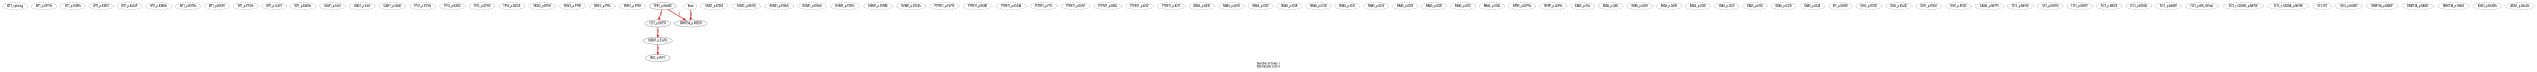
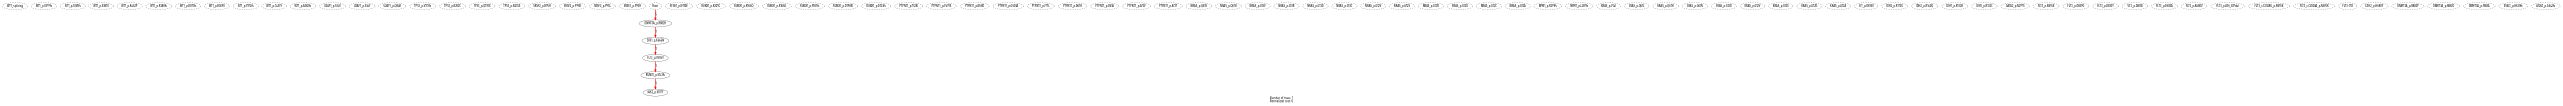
(845, 6) -> (810, 6)
none -> (909, 6)
none -> (1402, 6)
(676, 14) -> (655, 31)
